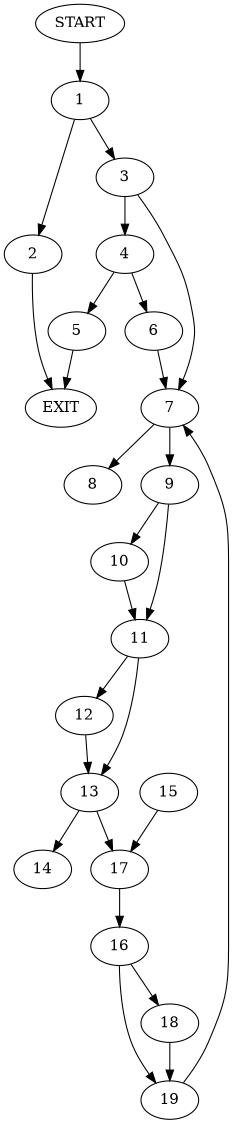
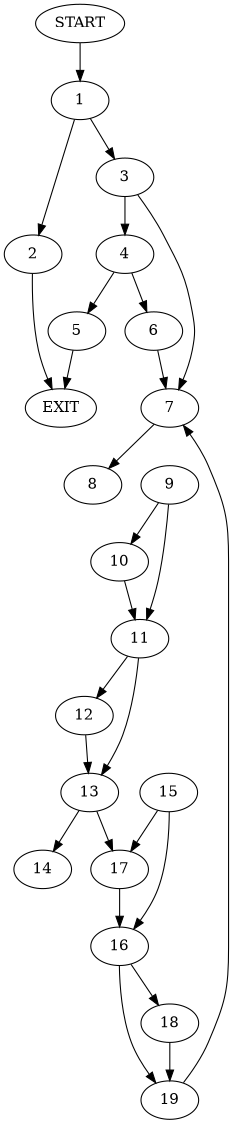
(170, 441) -> none
none -> (164, 869)
